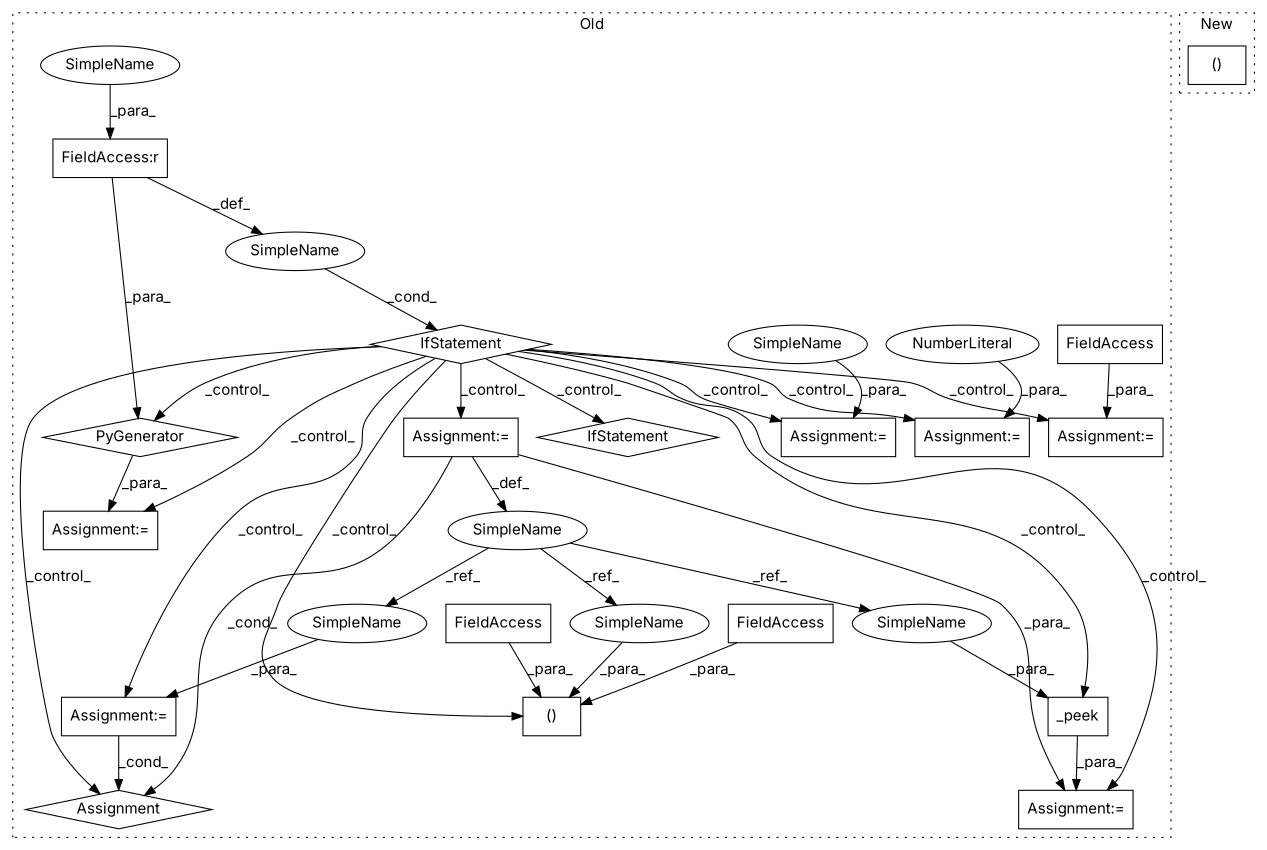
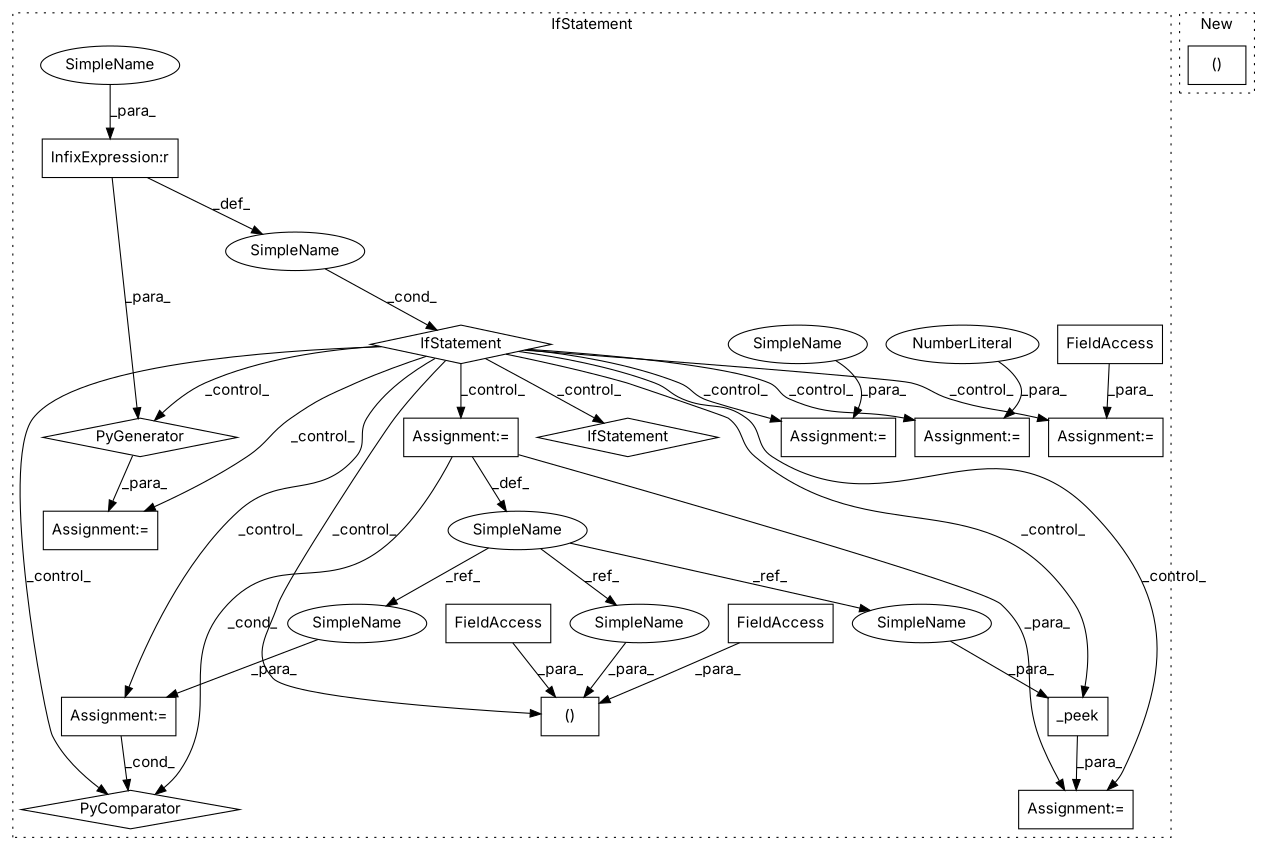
(592, 25) -> (592, 25)
(110, 158) -> (110, 158)
(119, 810) -> (130, 810)
